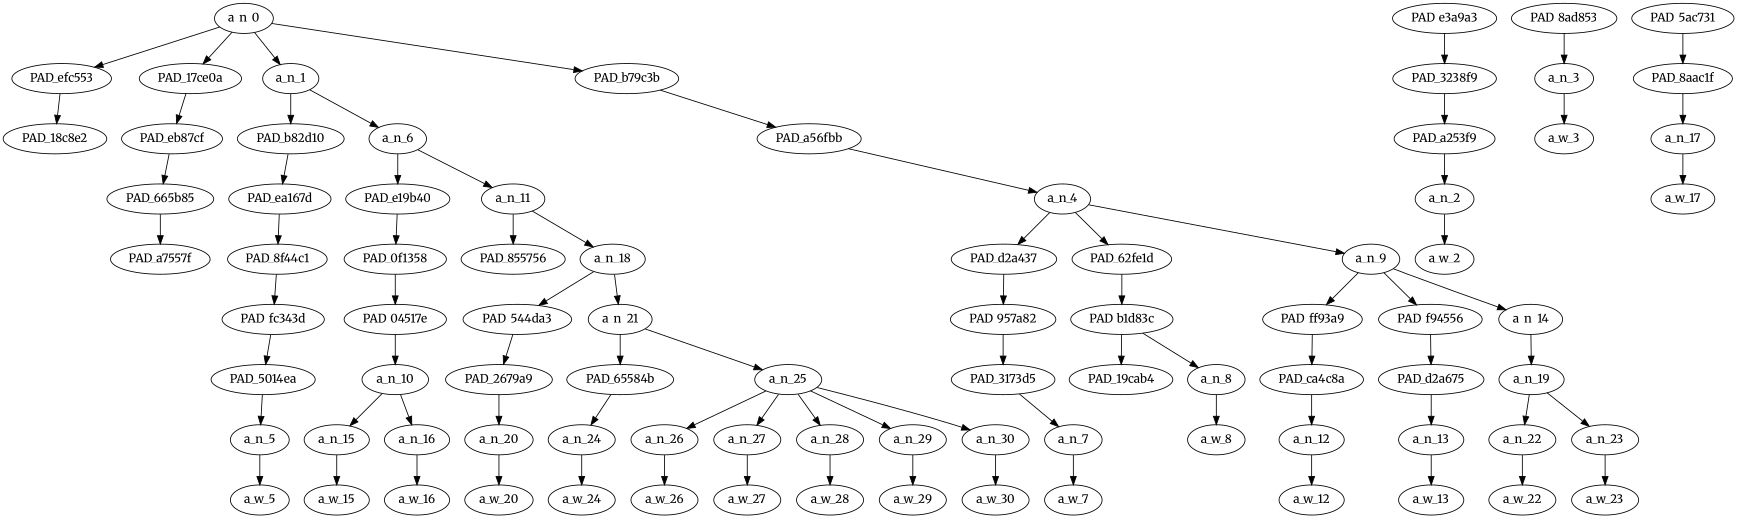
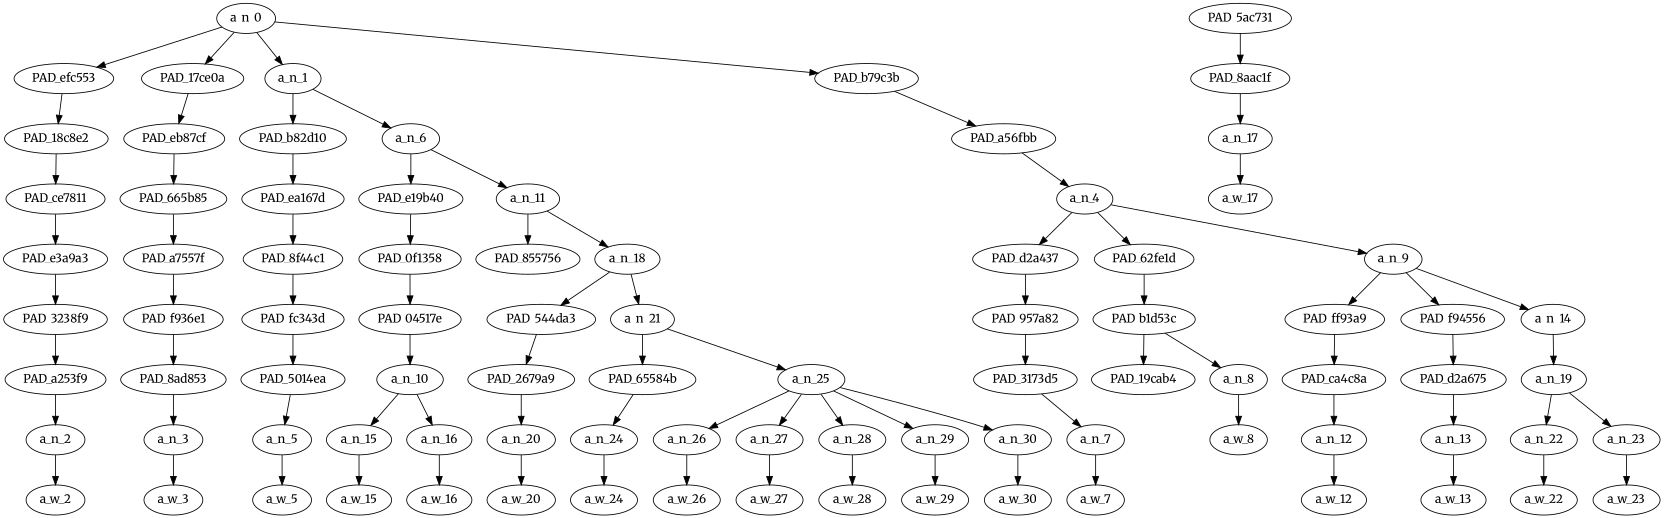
none -> (56, 199)
none -> (173, 319)
(1122, 319) -> (1144, 319)
